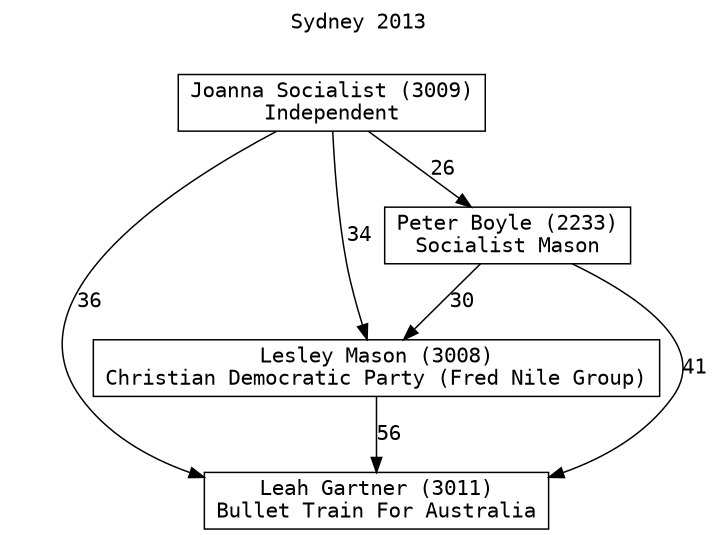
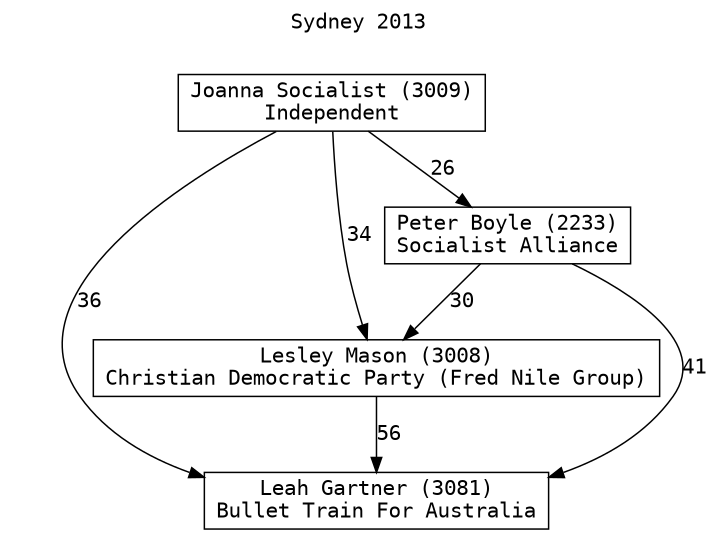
(508, 235) -> (508, 235)
(376, 501) -> (376, 501)
